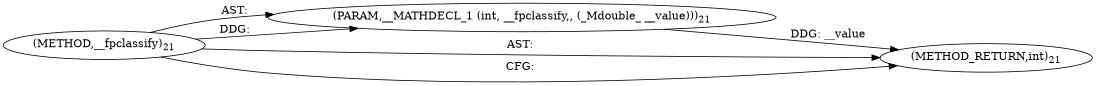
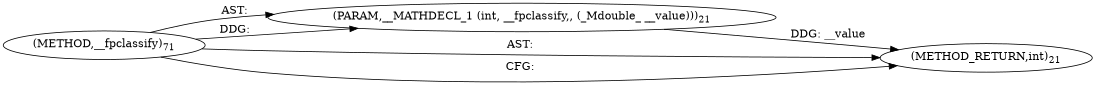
(169, 44) -> (169, 44)
